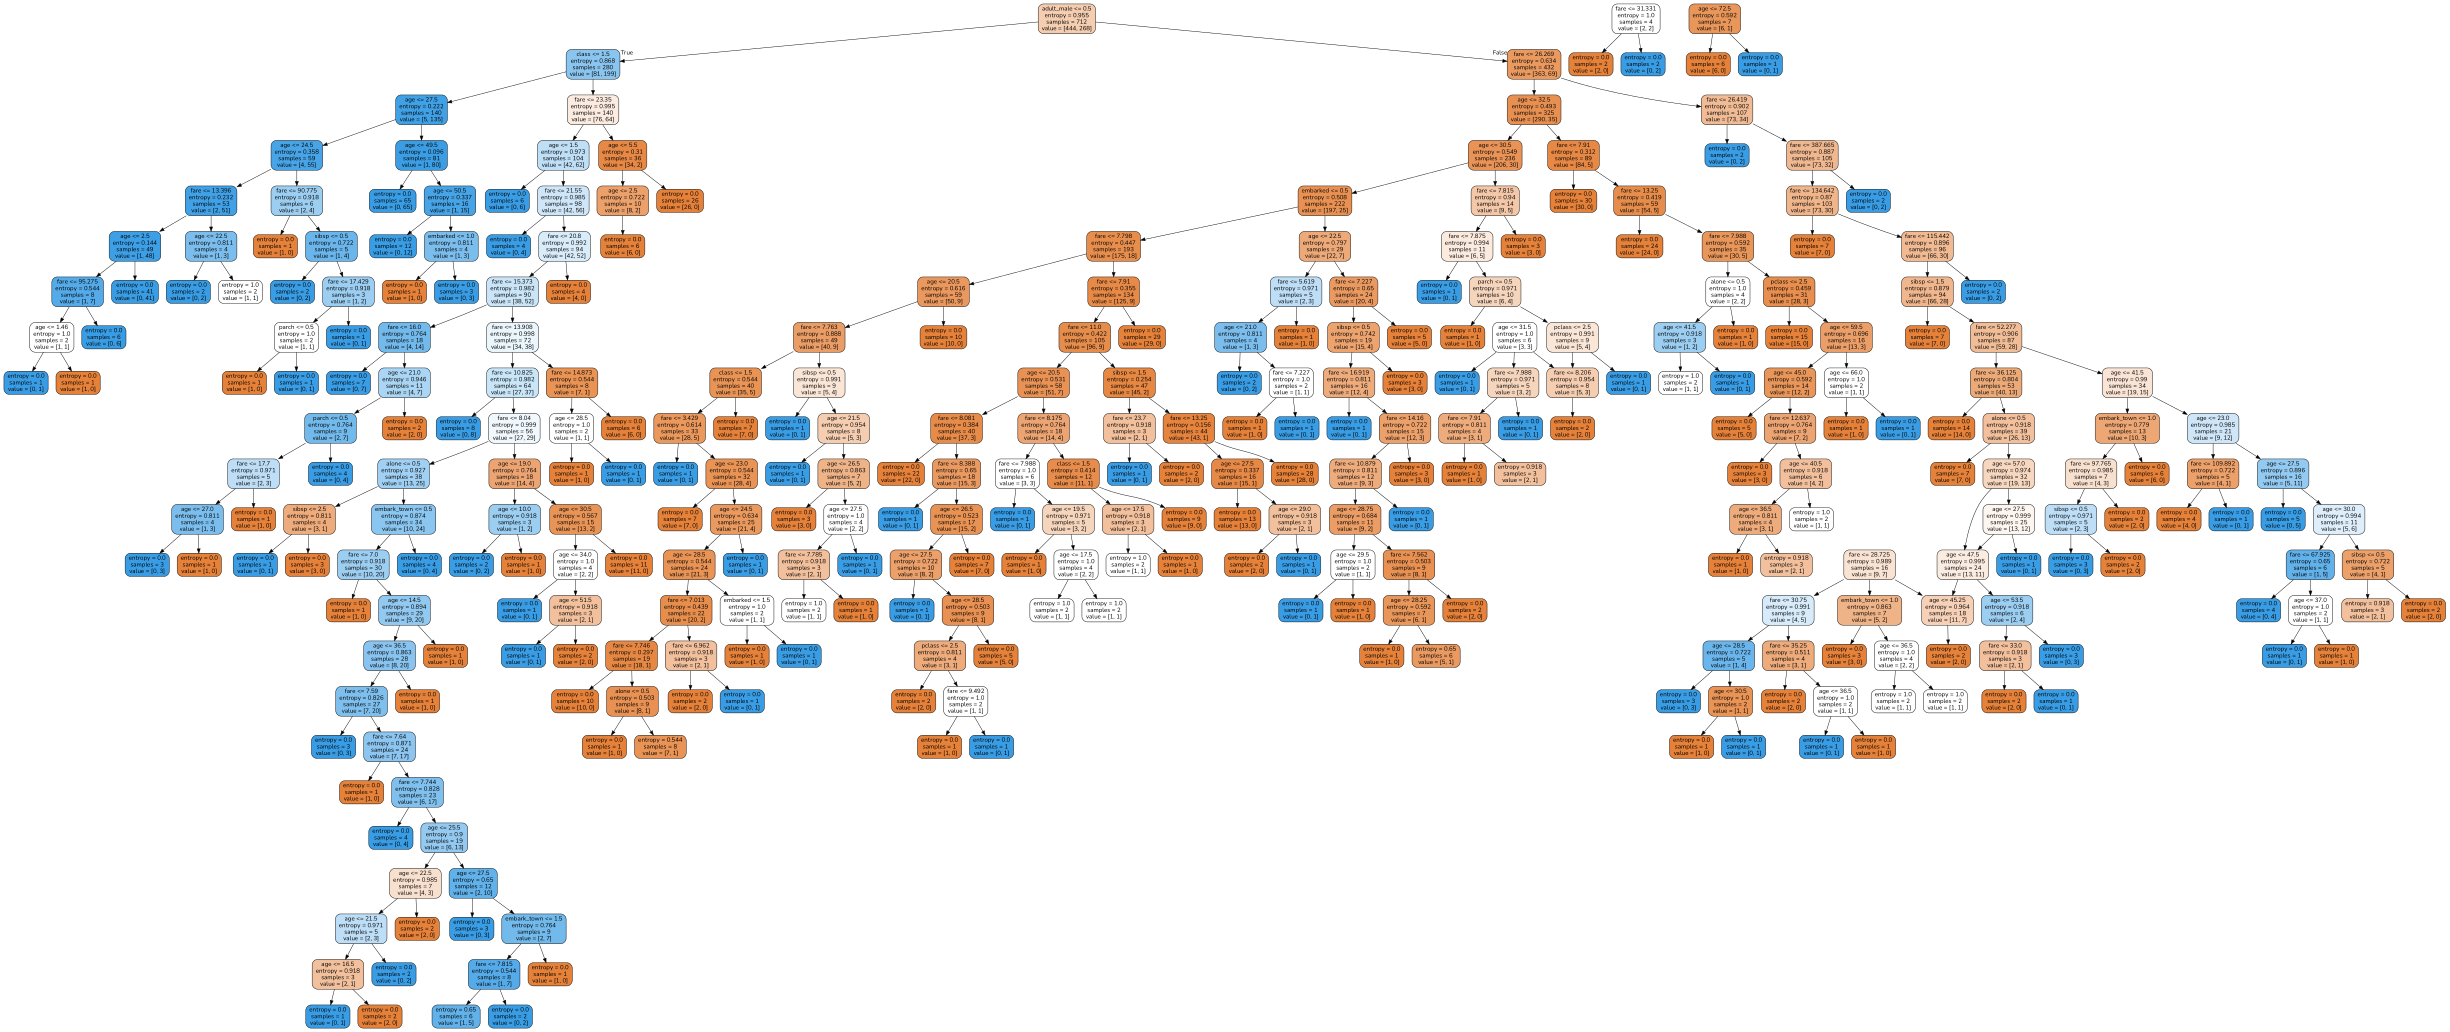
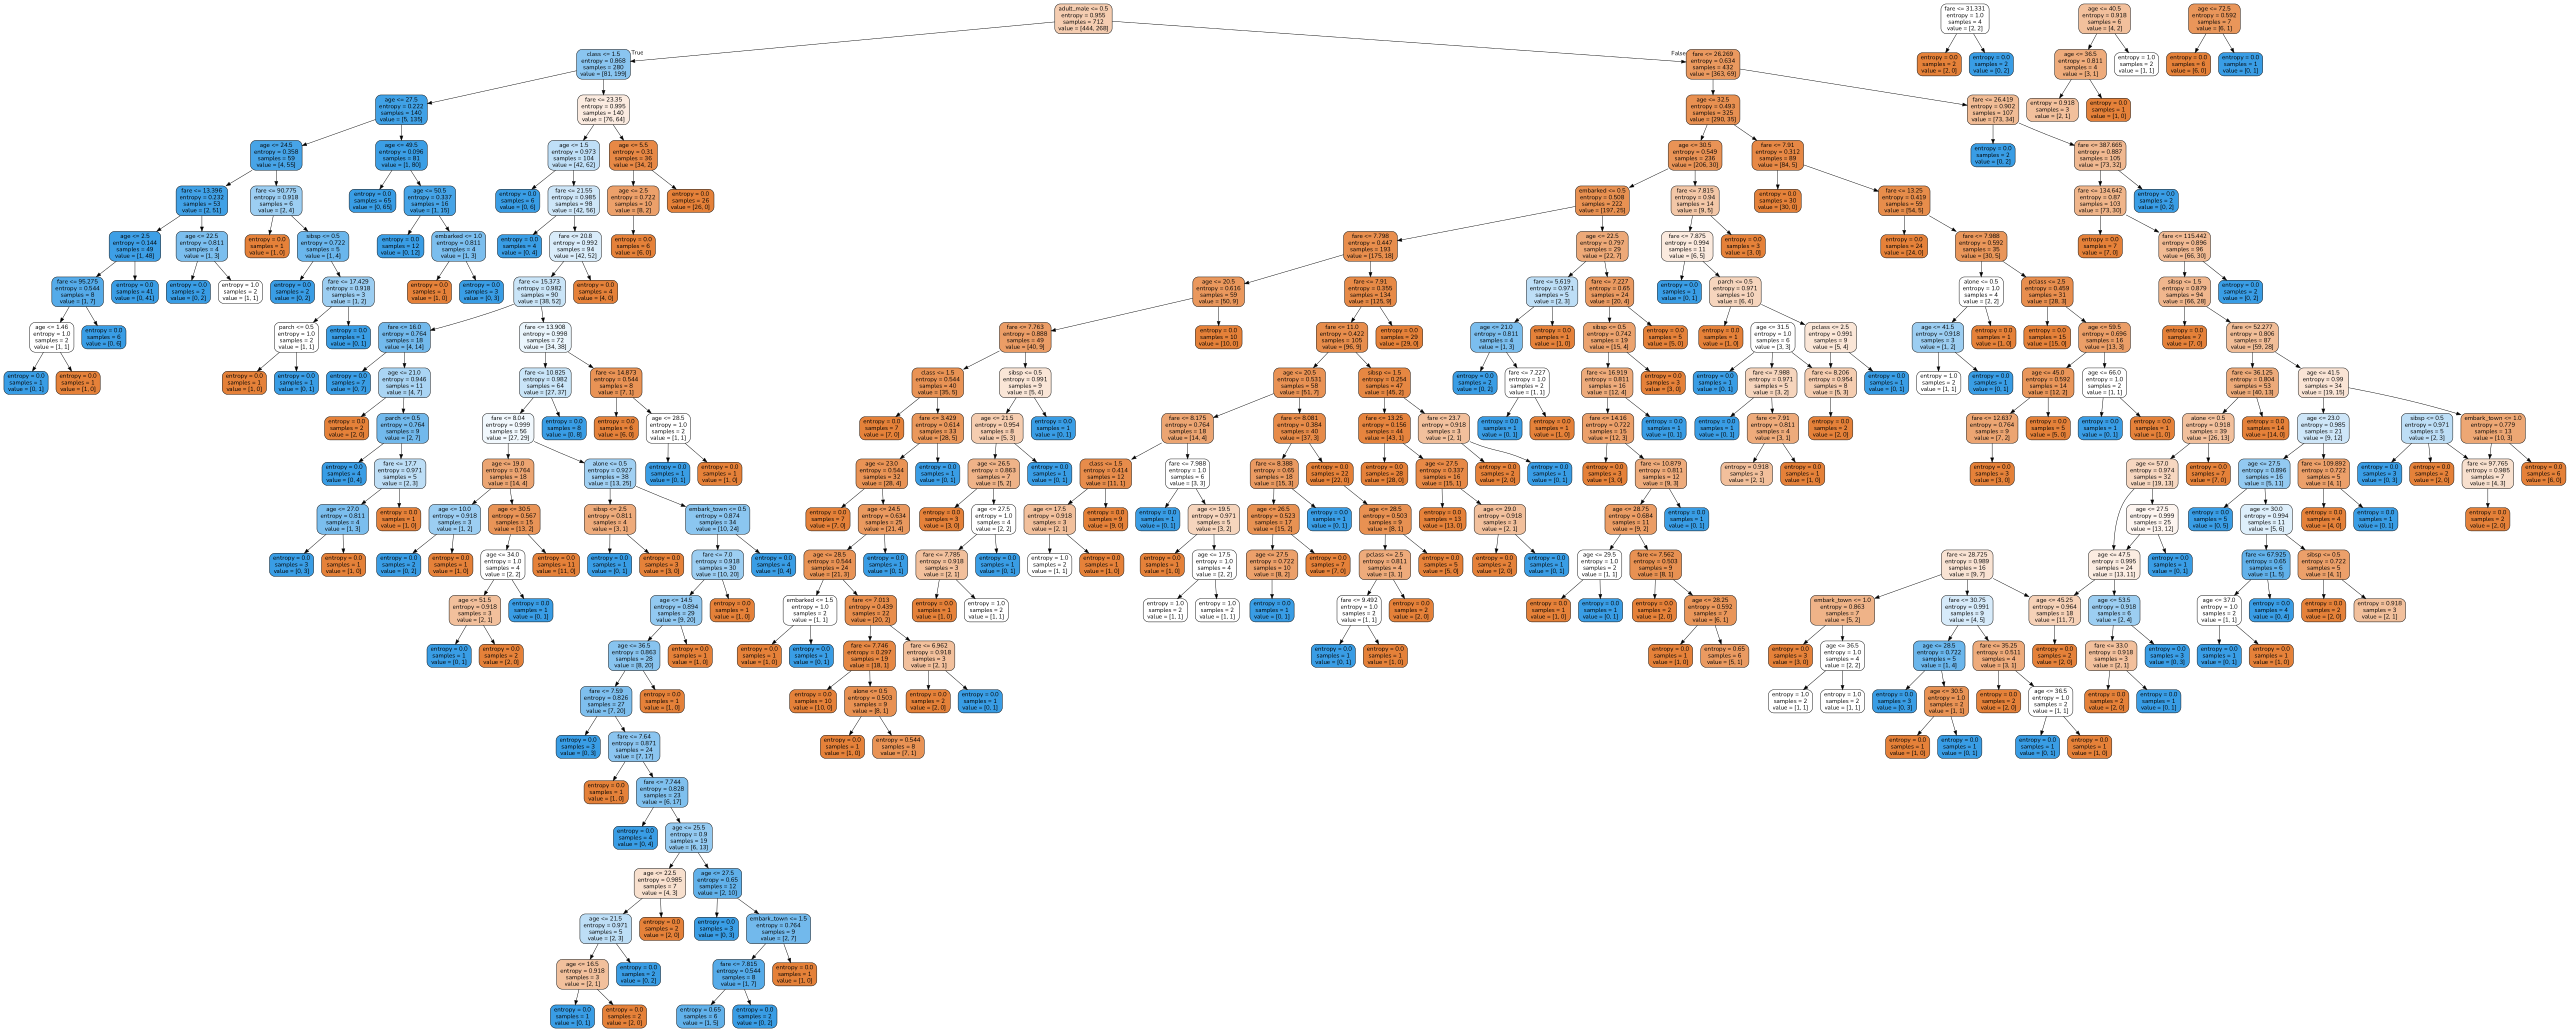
(1996, 337) -> (2252, 337)
(1797, 449) -> none
(2082, 494) -> (2456, 450)
(940, 586) -> (1354, 494)
